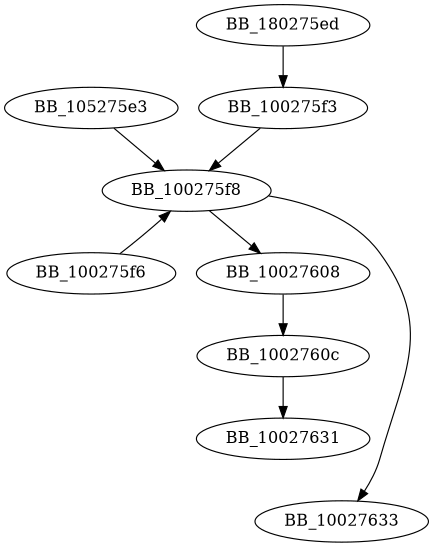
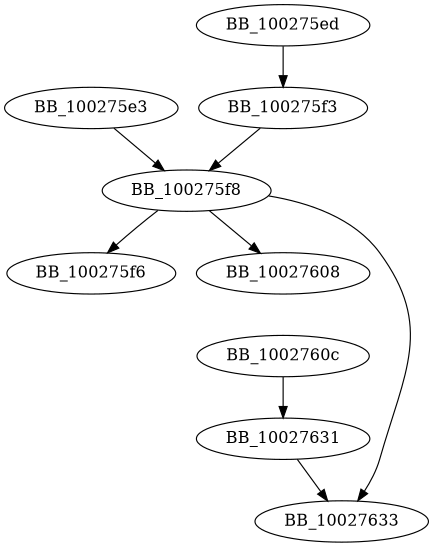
(283, 25) -> (283, 25)
(91, 108) -> (91, 108)
(141, 237) -> (137, 227)
(283, 309) -> none
none -> (309, 476)
